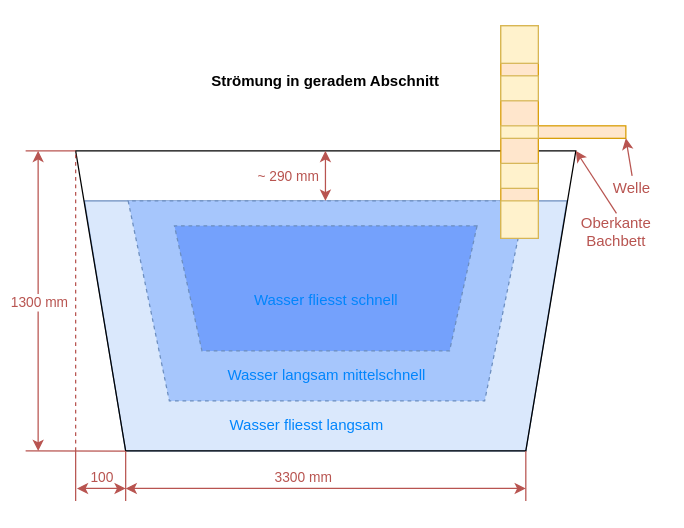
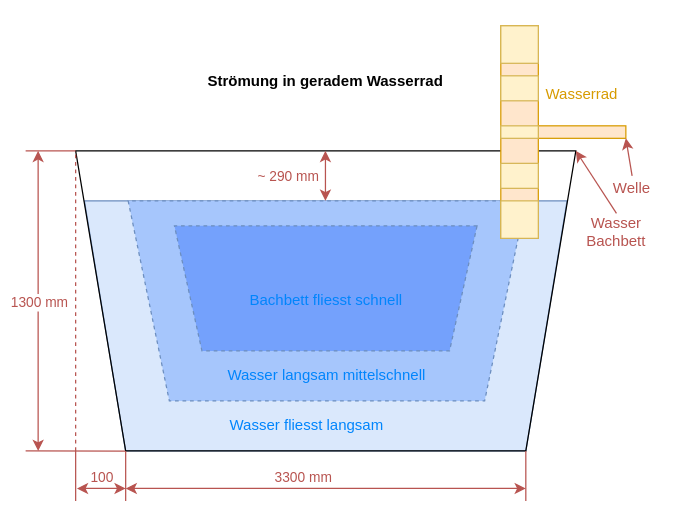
(326, 82) -> (326, 82)
none -> (582, 94)
(616, 232) -> (616, 232)
(326, 301) -> (326, 301)
